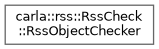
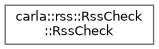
(79, 25) -> (79, 25)
